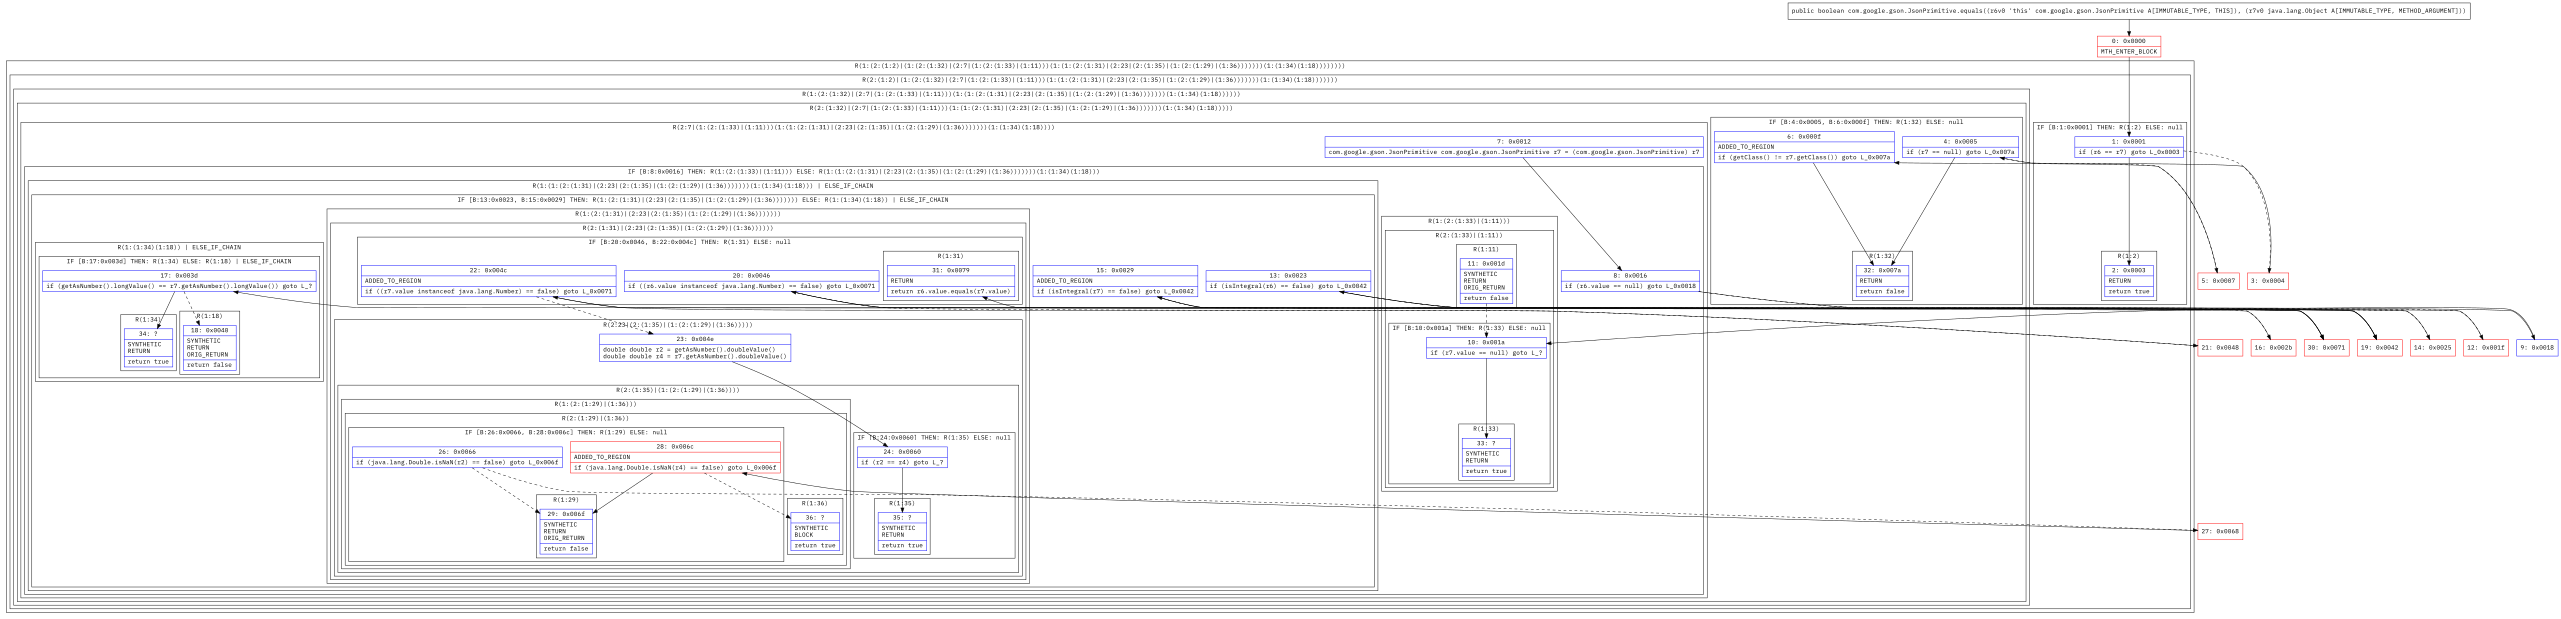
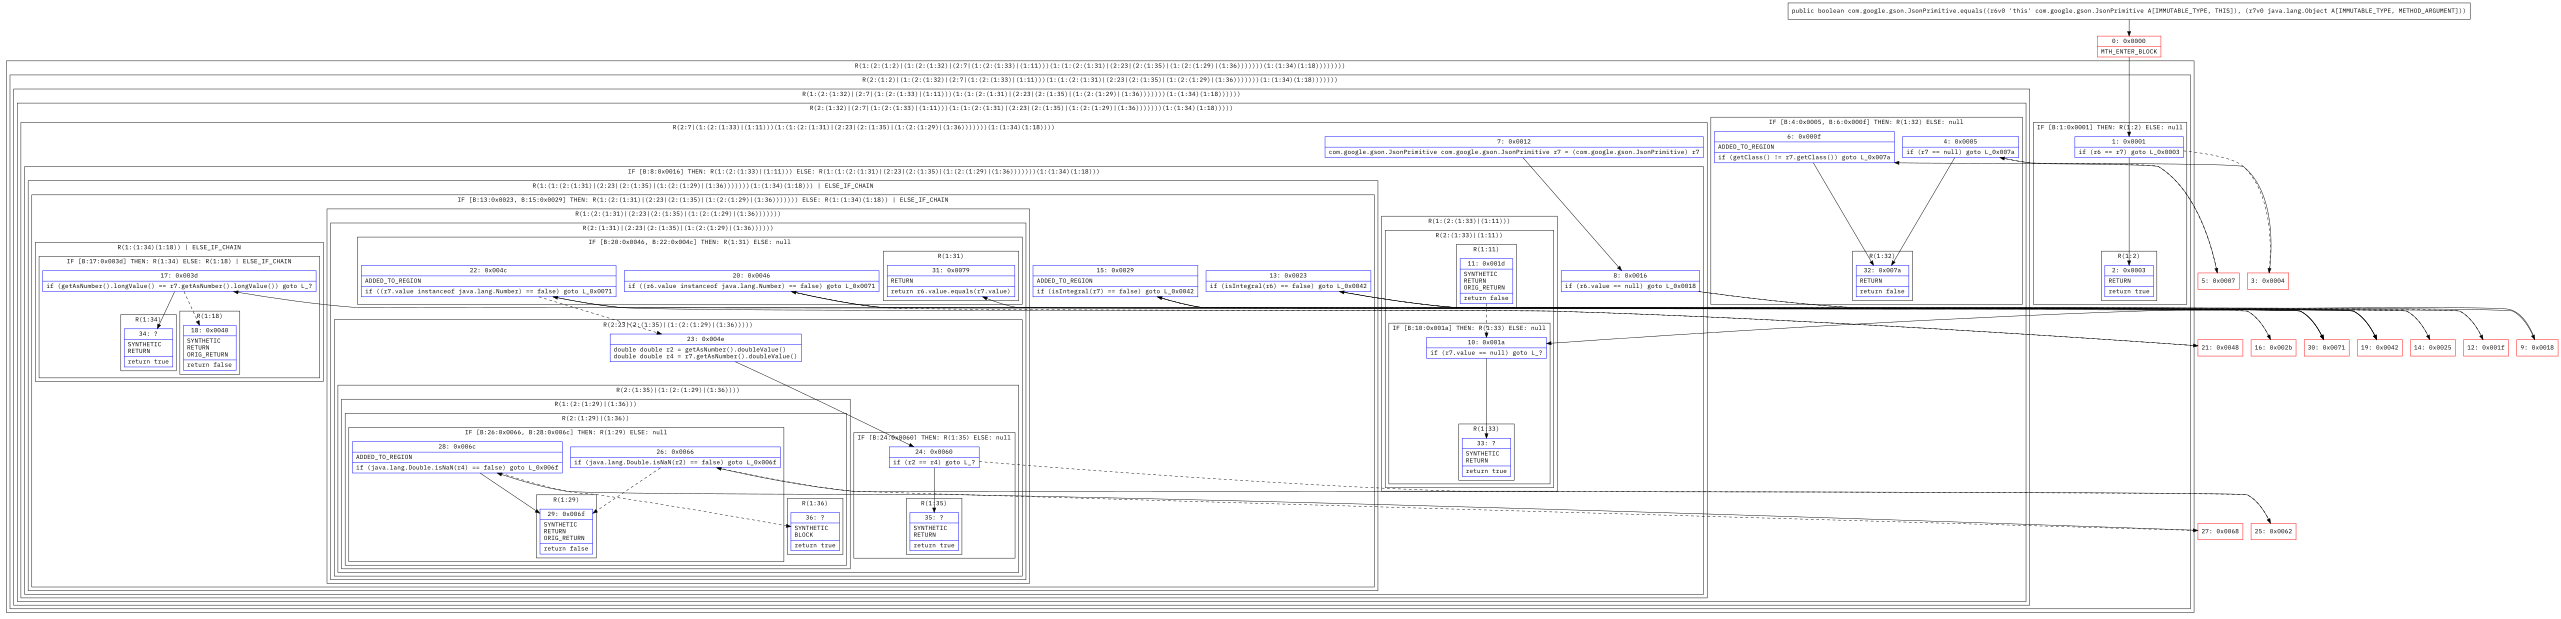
(2537, 348) -> (2537, 348)
(675, 457) -> (457, 457)
none -> (2274, 532)
